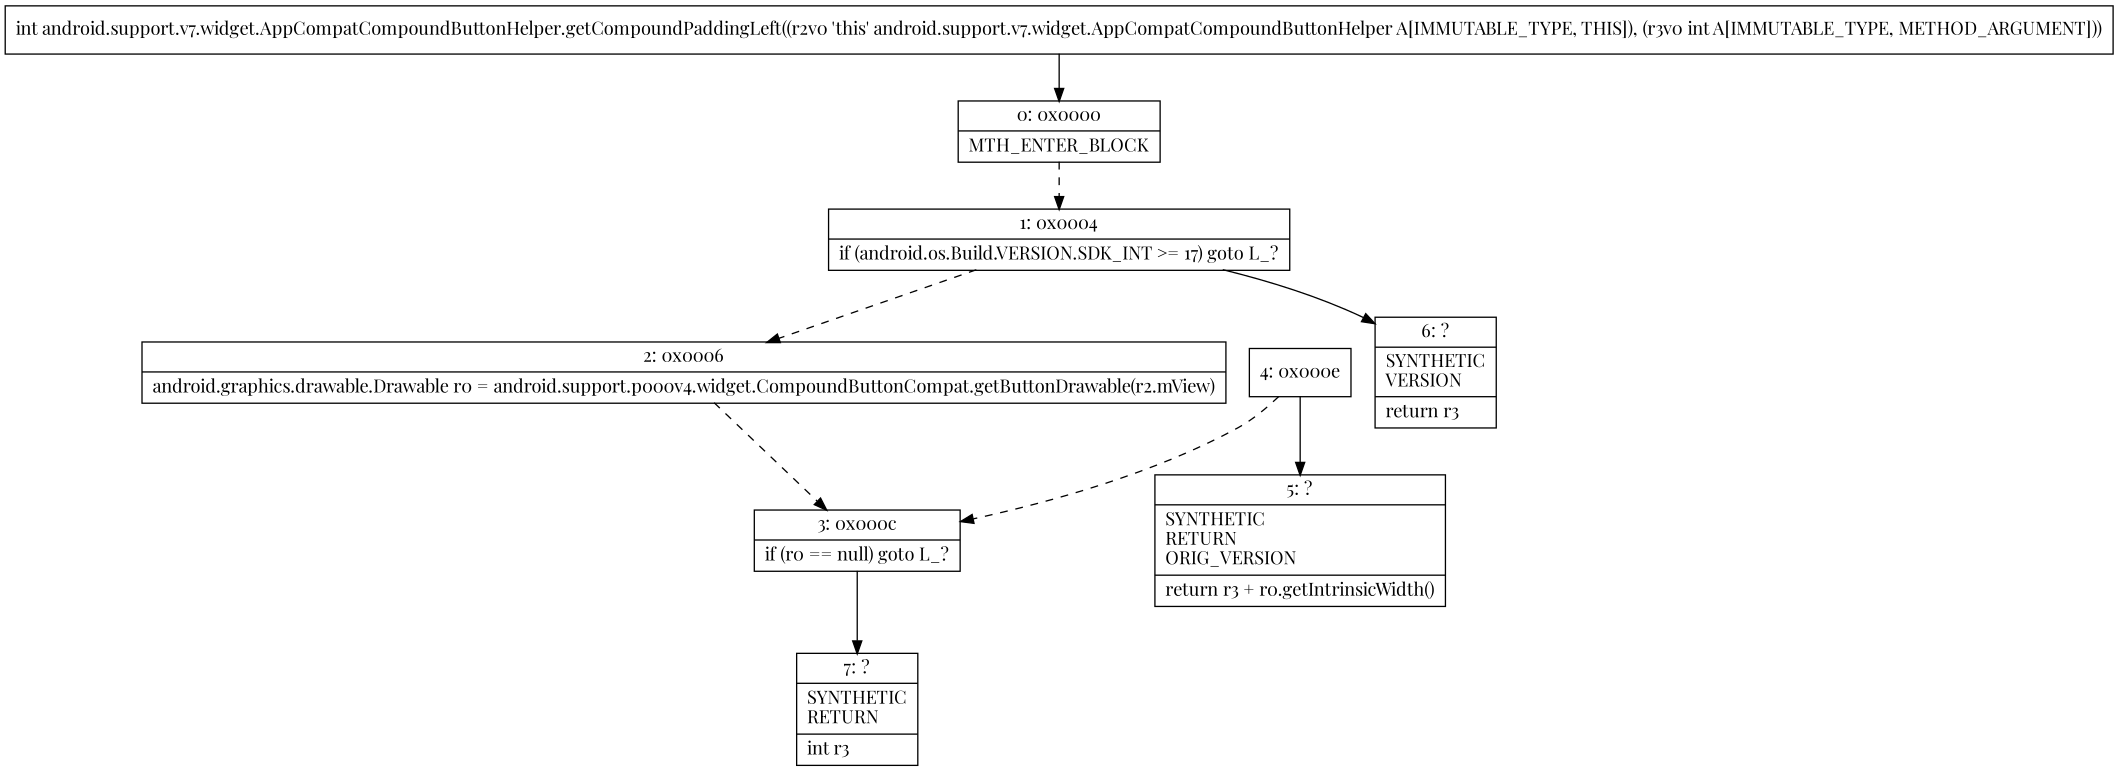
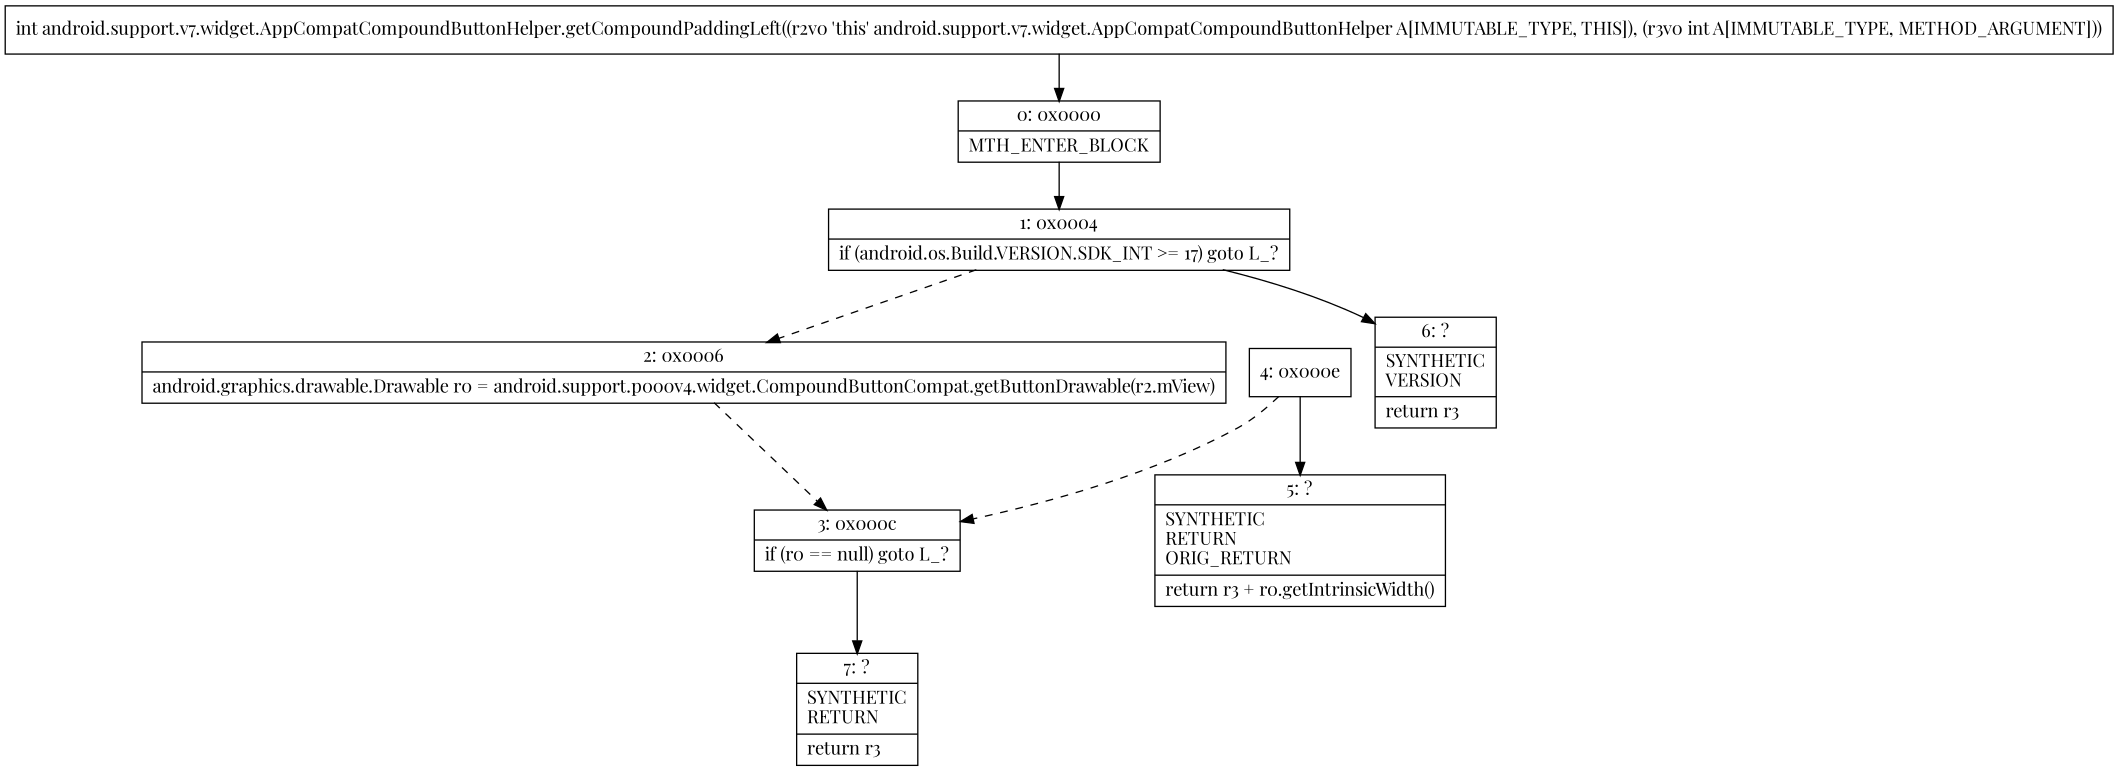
(1059, 179) -> (1059, 179)
(1231, 559) -> (1229, 559)
(829, 749) -> (844, 749)
